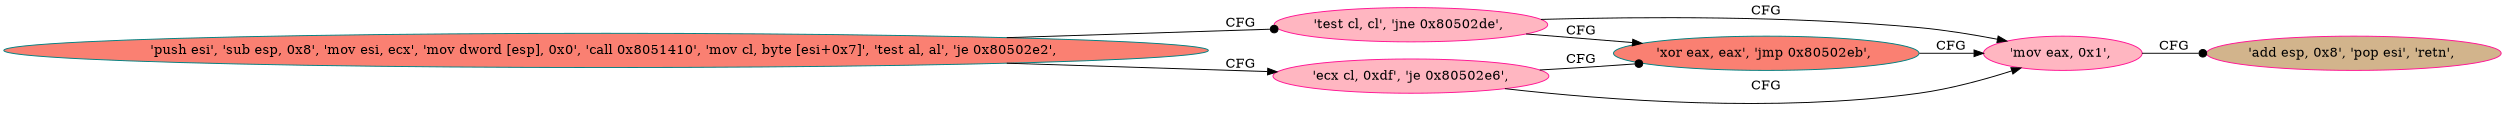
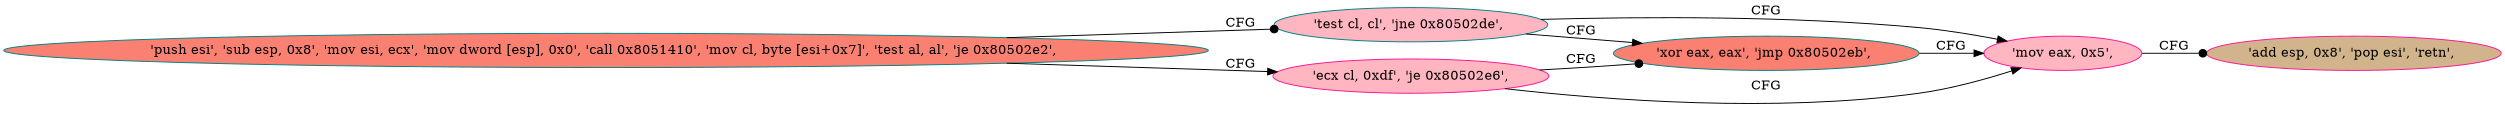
(1411, 25) -> (1411, 25)
(2063, 53) -> (2063, 53)
